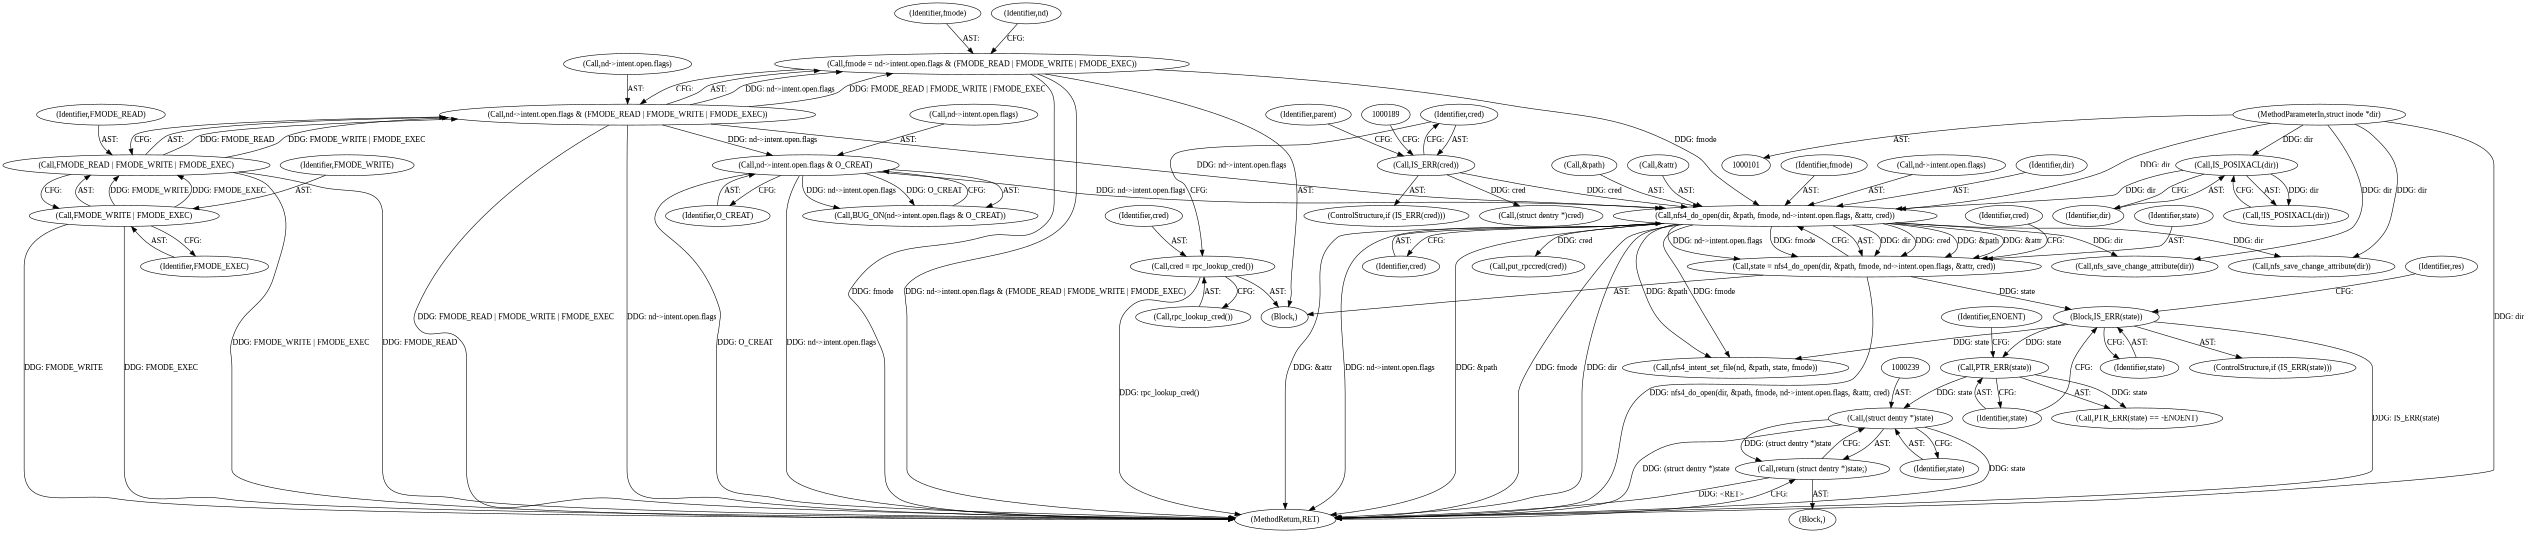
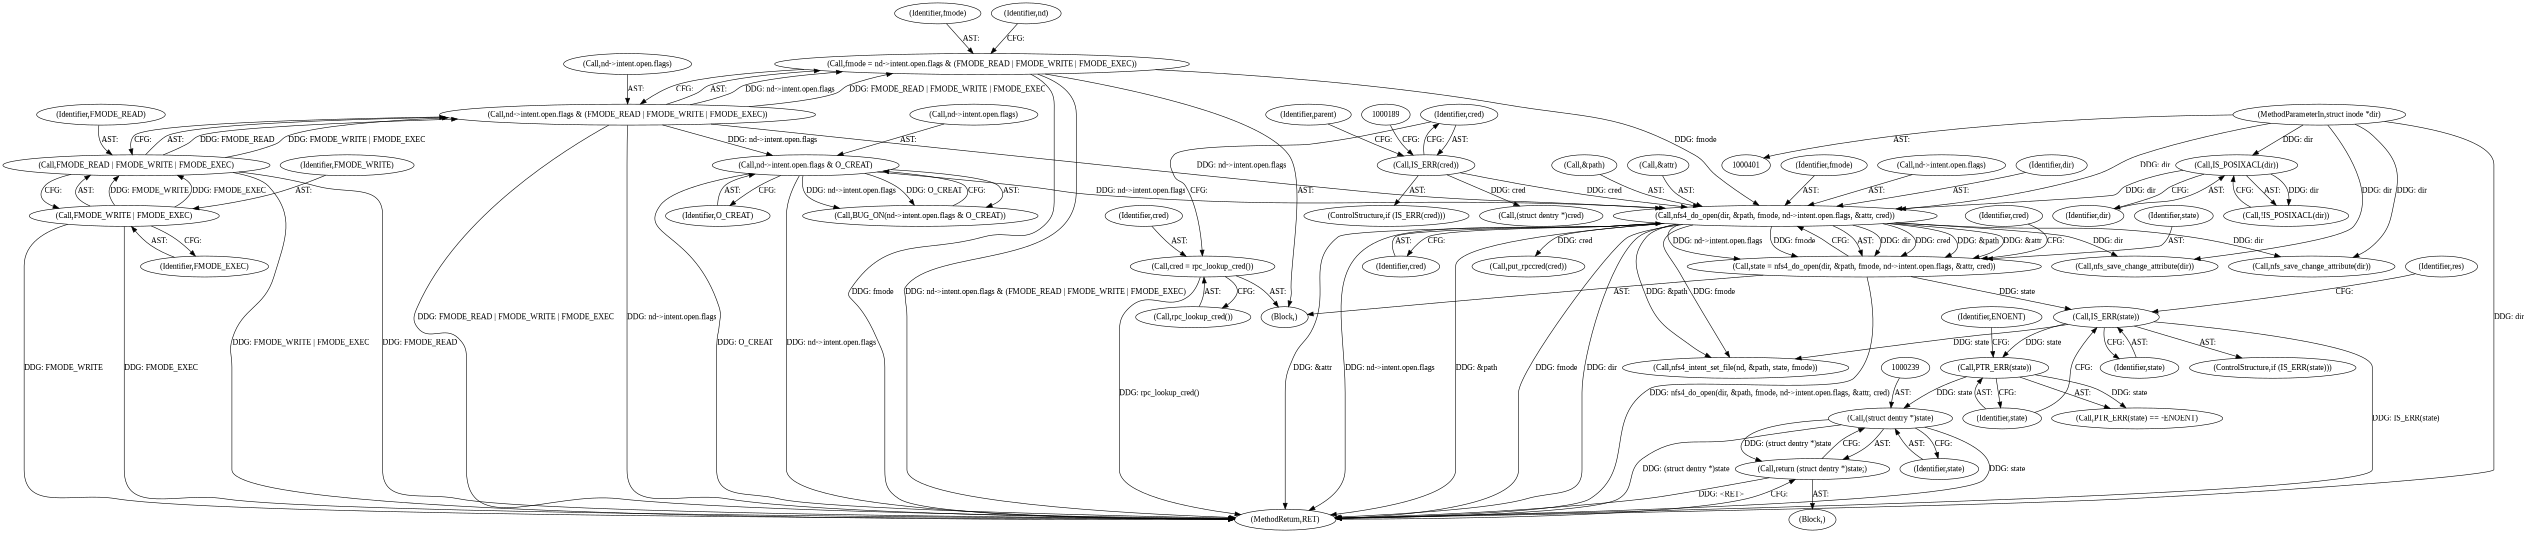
(1746, 165) -> (1746, 165)
(2106, 317) -> (2106, 317)
